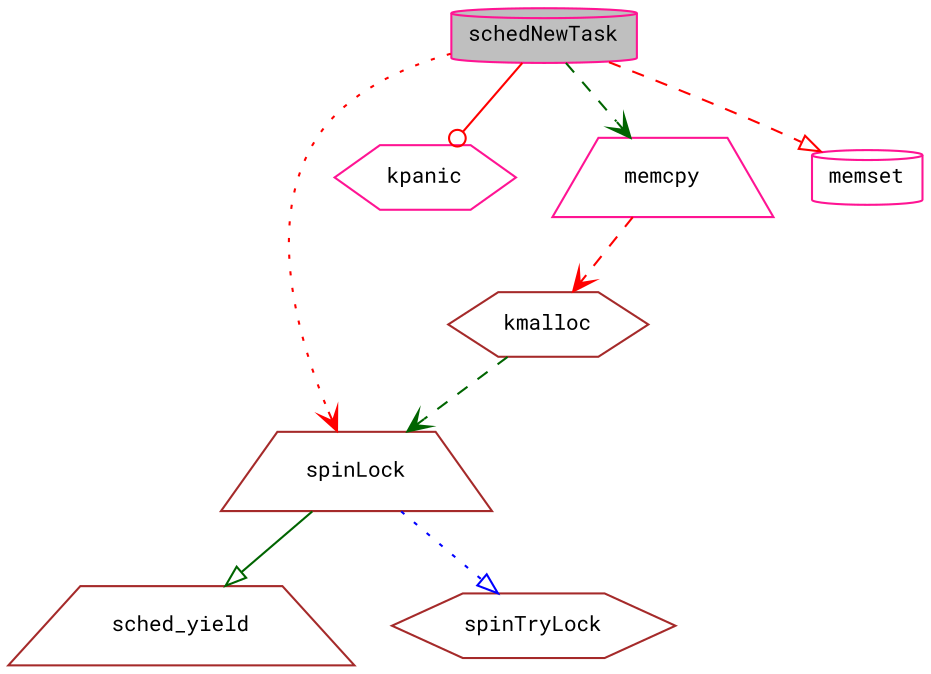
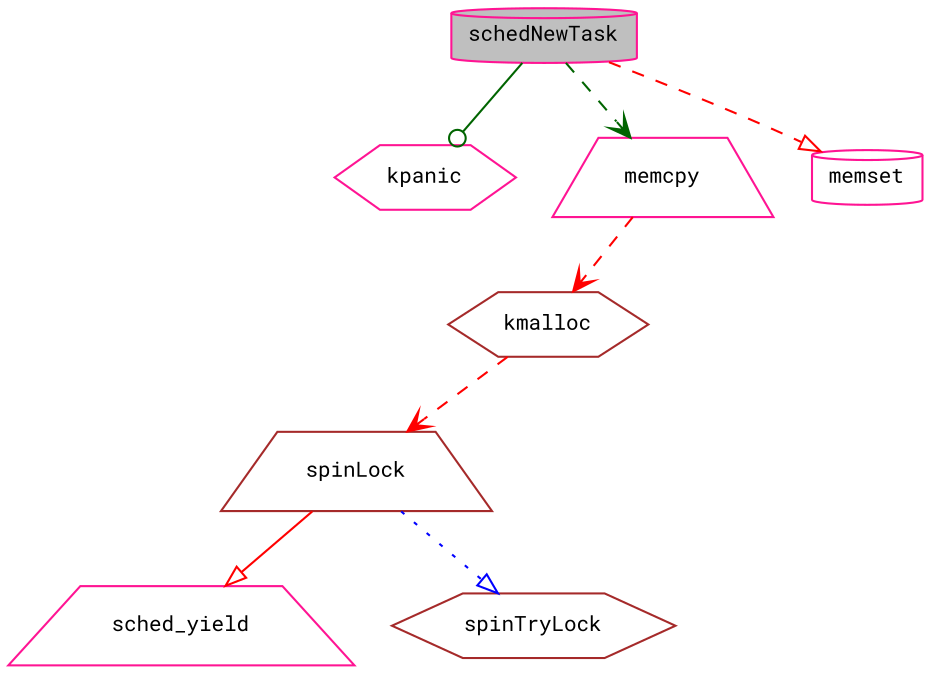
(493, 97) -> (493, 97)
(294, 195) -> none
(466, 388) -> (466, 388)
(277, 542) -> (277, 542)
(181, 626) -> (181, 626)
